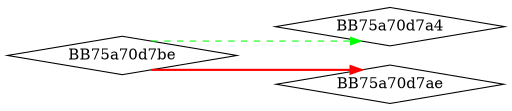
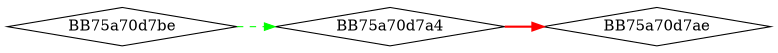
(251, 70) -> (519, 27)
